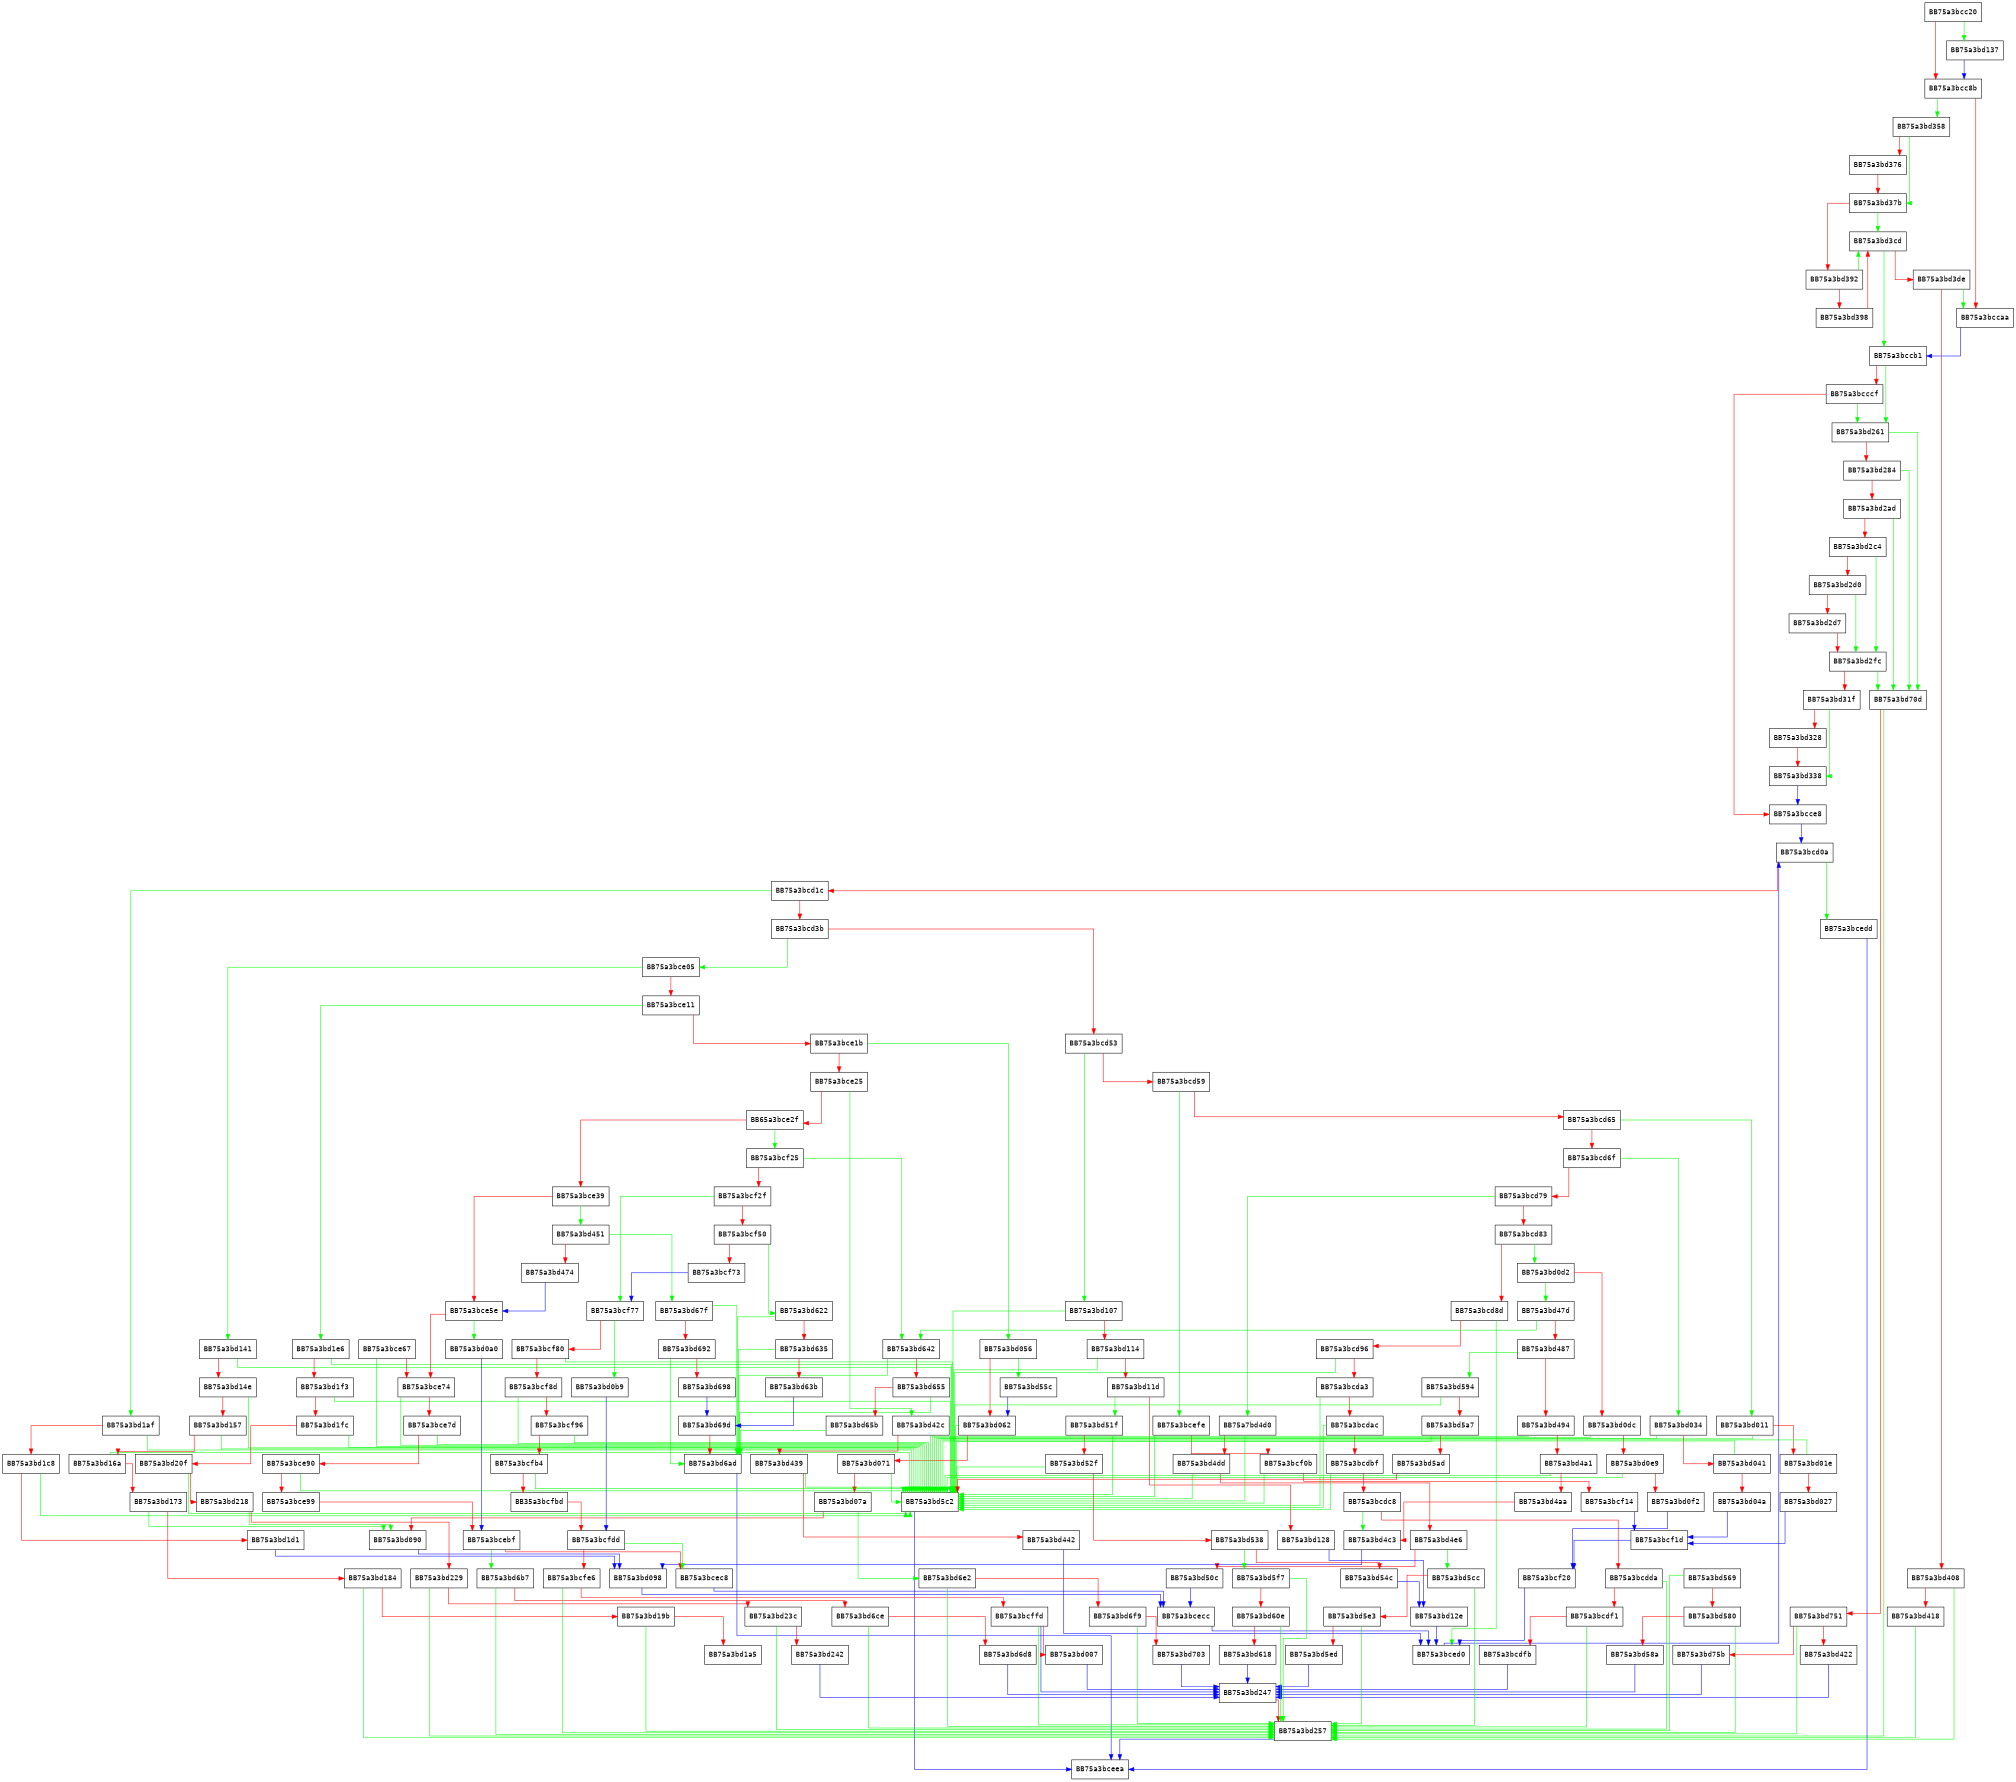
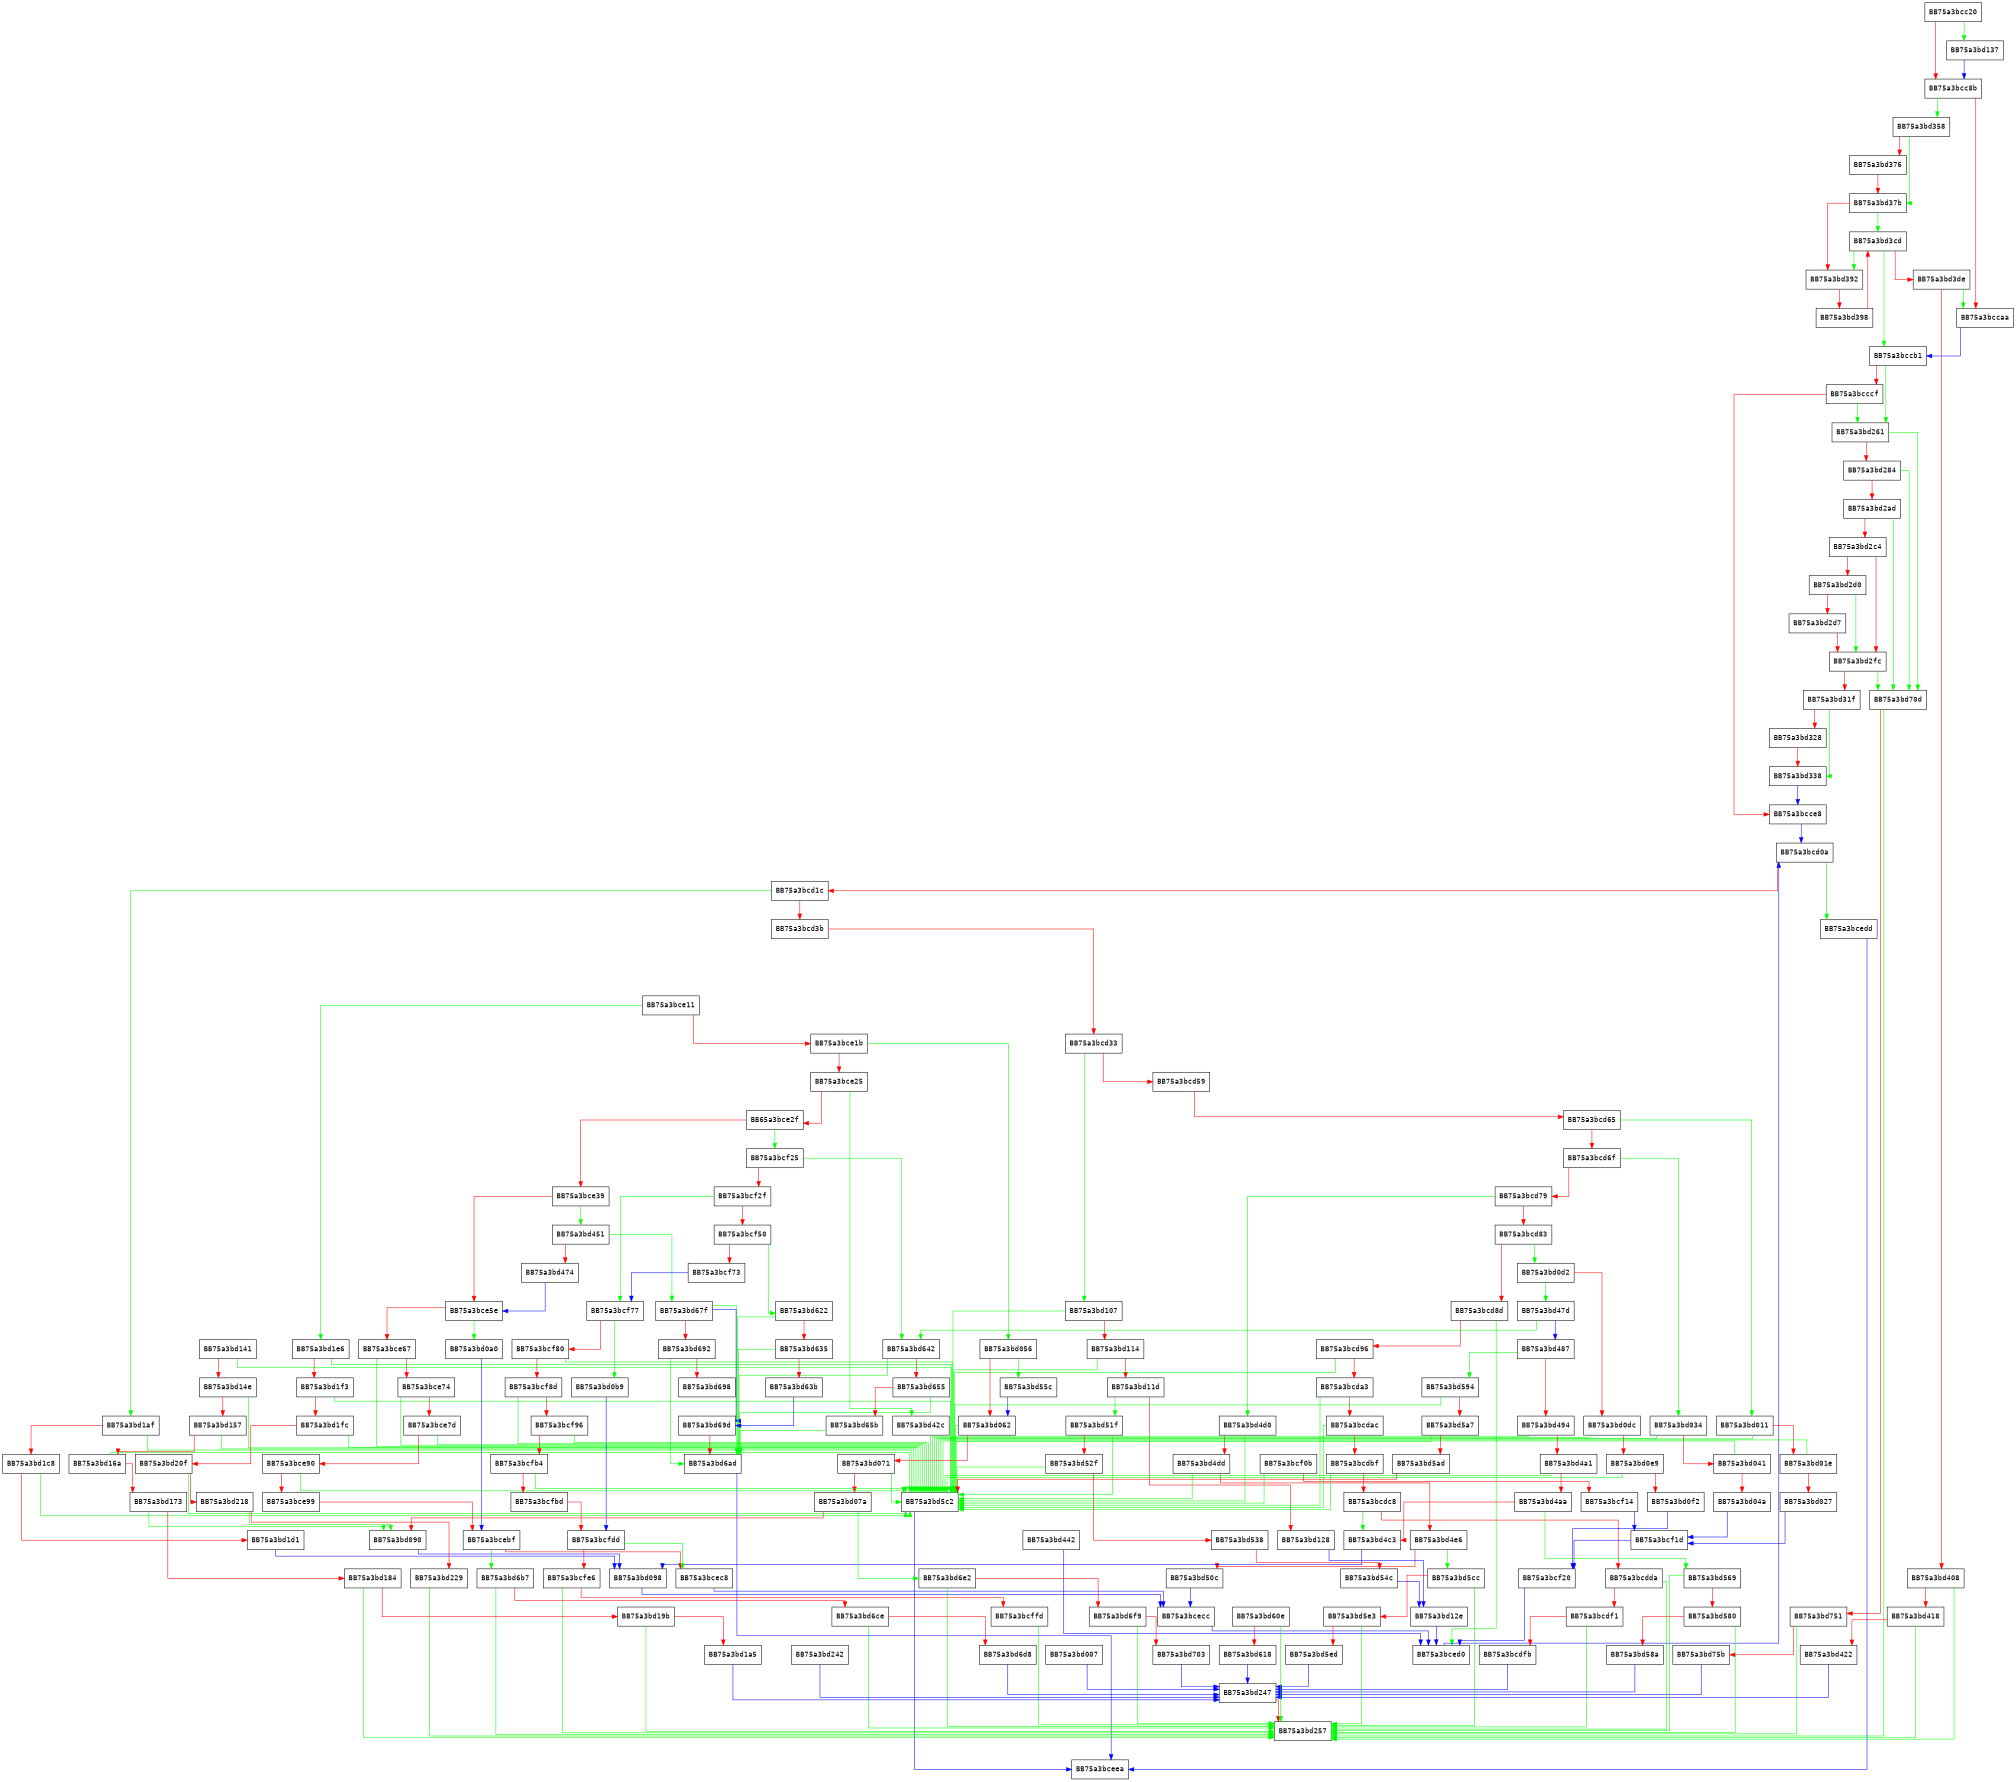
(1858, 263) -> (1854, 258)
(1876, 602) -> (1876, 602)
(671, 967) -> none
(1094, 1044) -> (1094, 1044)
(1555, 1327) -> (1555, 1327)
(431, 1336) -> (403, 1308)
(707, 1404) -> (736, 1353)
(1181, 1426) -> none
(1248, 1426) -> (1248, 1426)
(779, 1464) -> none
(539, 1502) -> (539, 1502)
none -> (1595, 1558)
(1261, 1578) -> none
(773, 1617) -> none
(1824, 1633) -> (1859, 1620)
(1043, 1641) -> none
(1095, 1692) -> (956, 1700)
(1189, 1739) -> none
